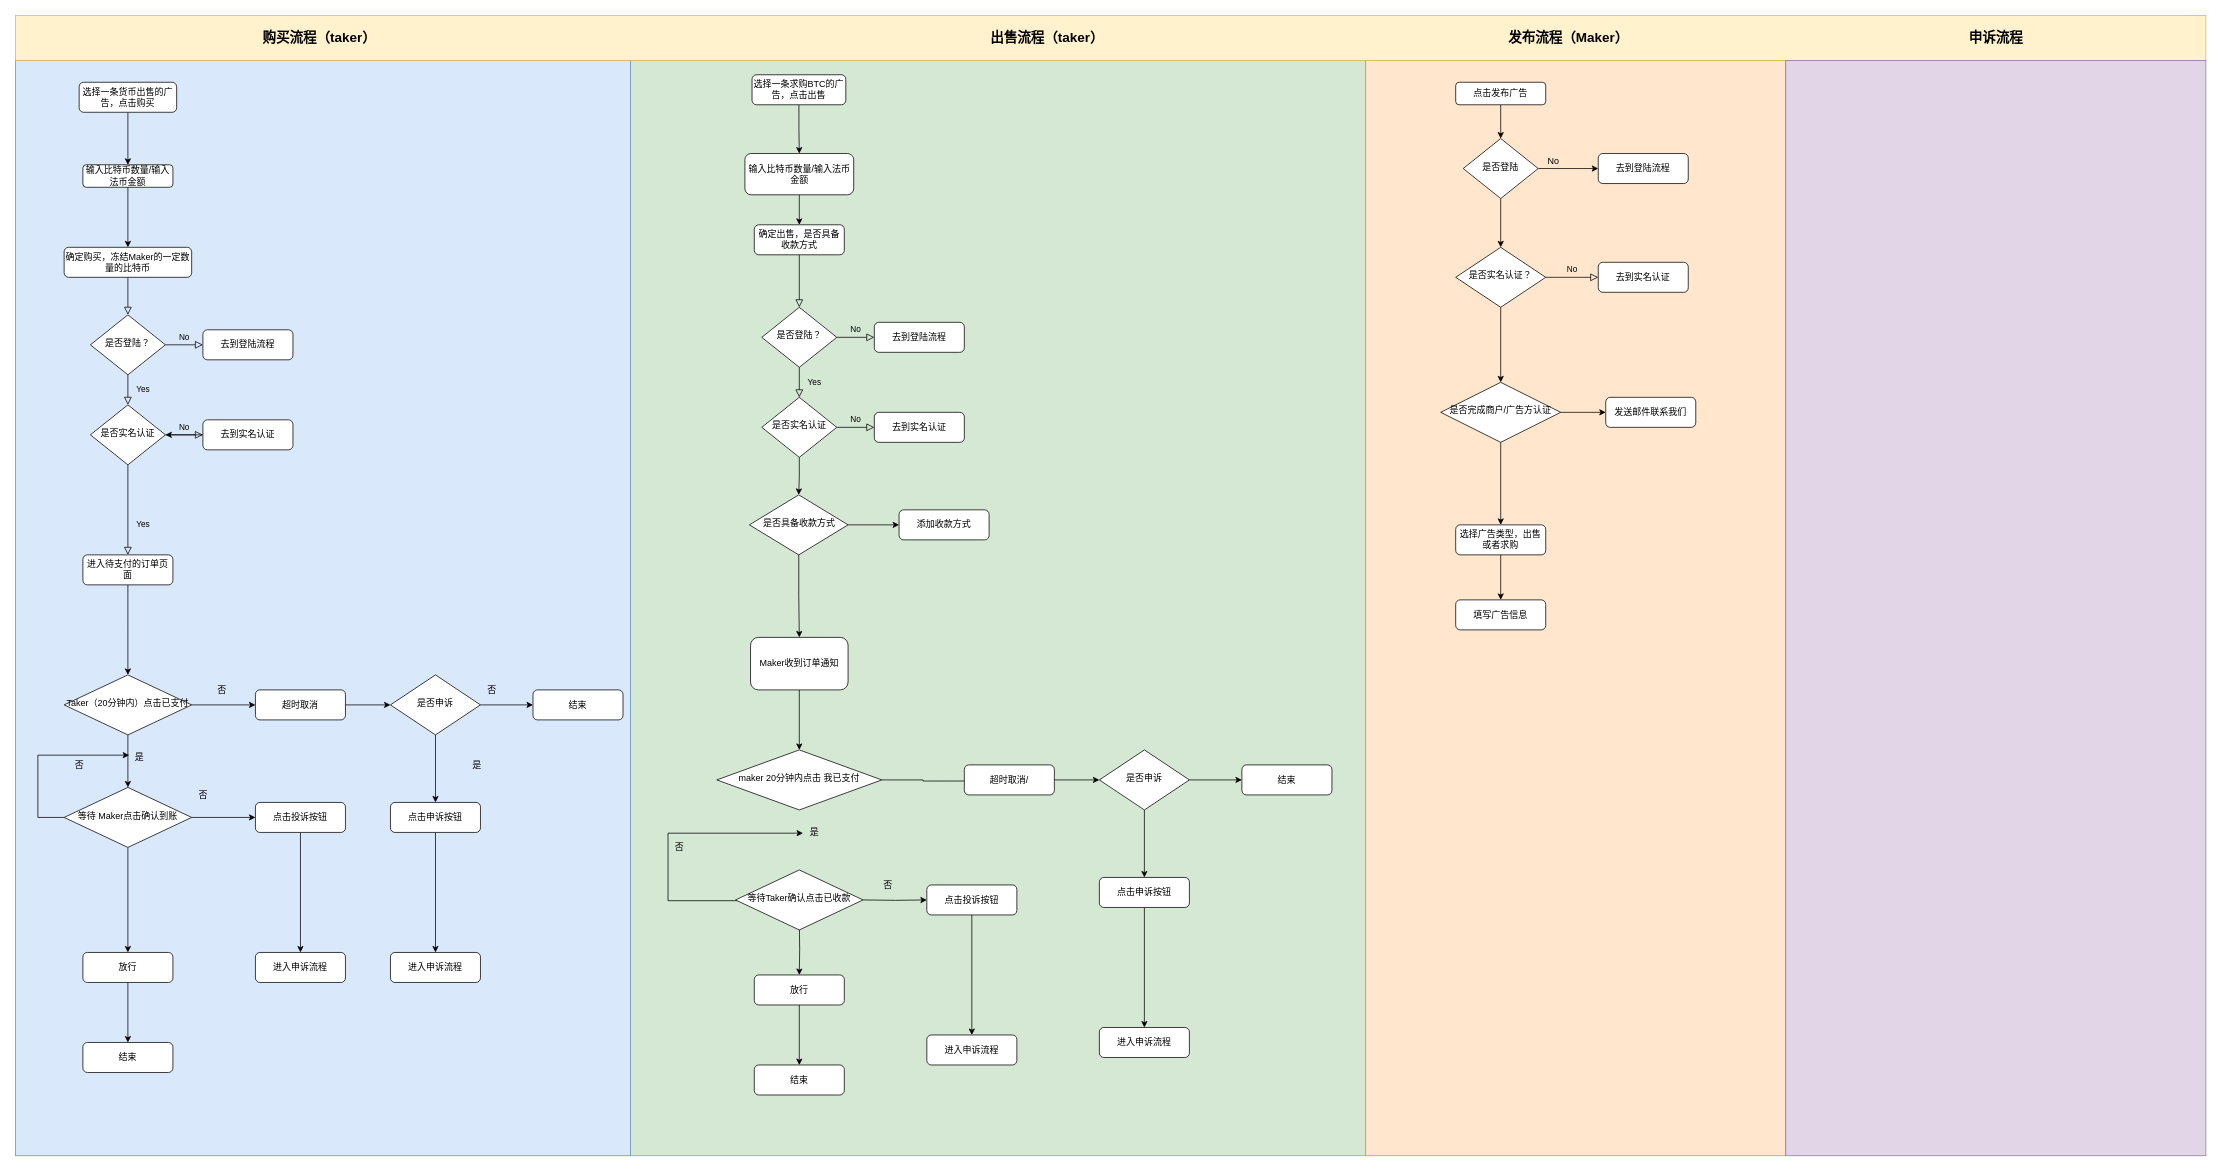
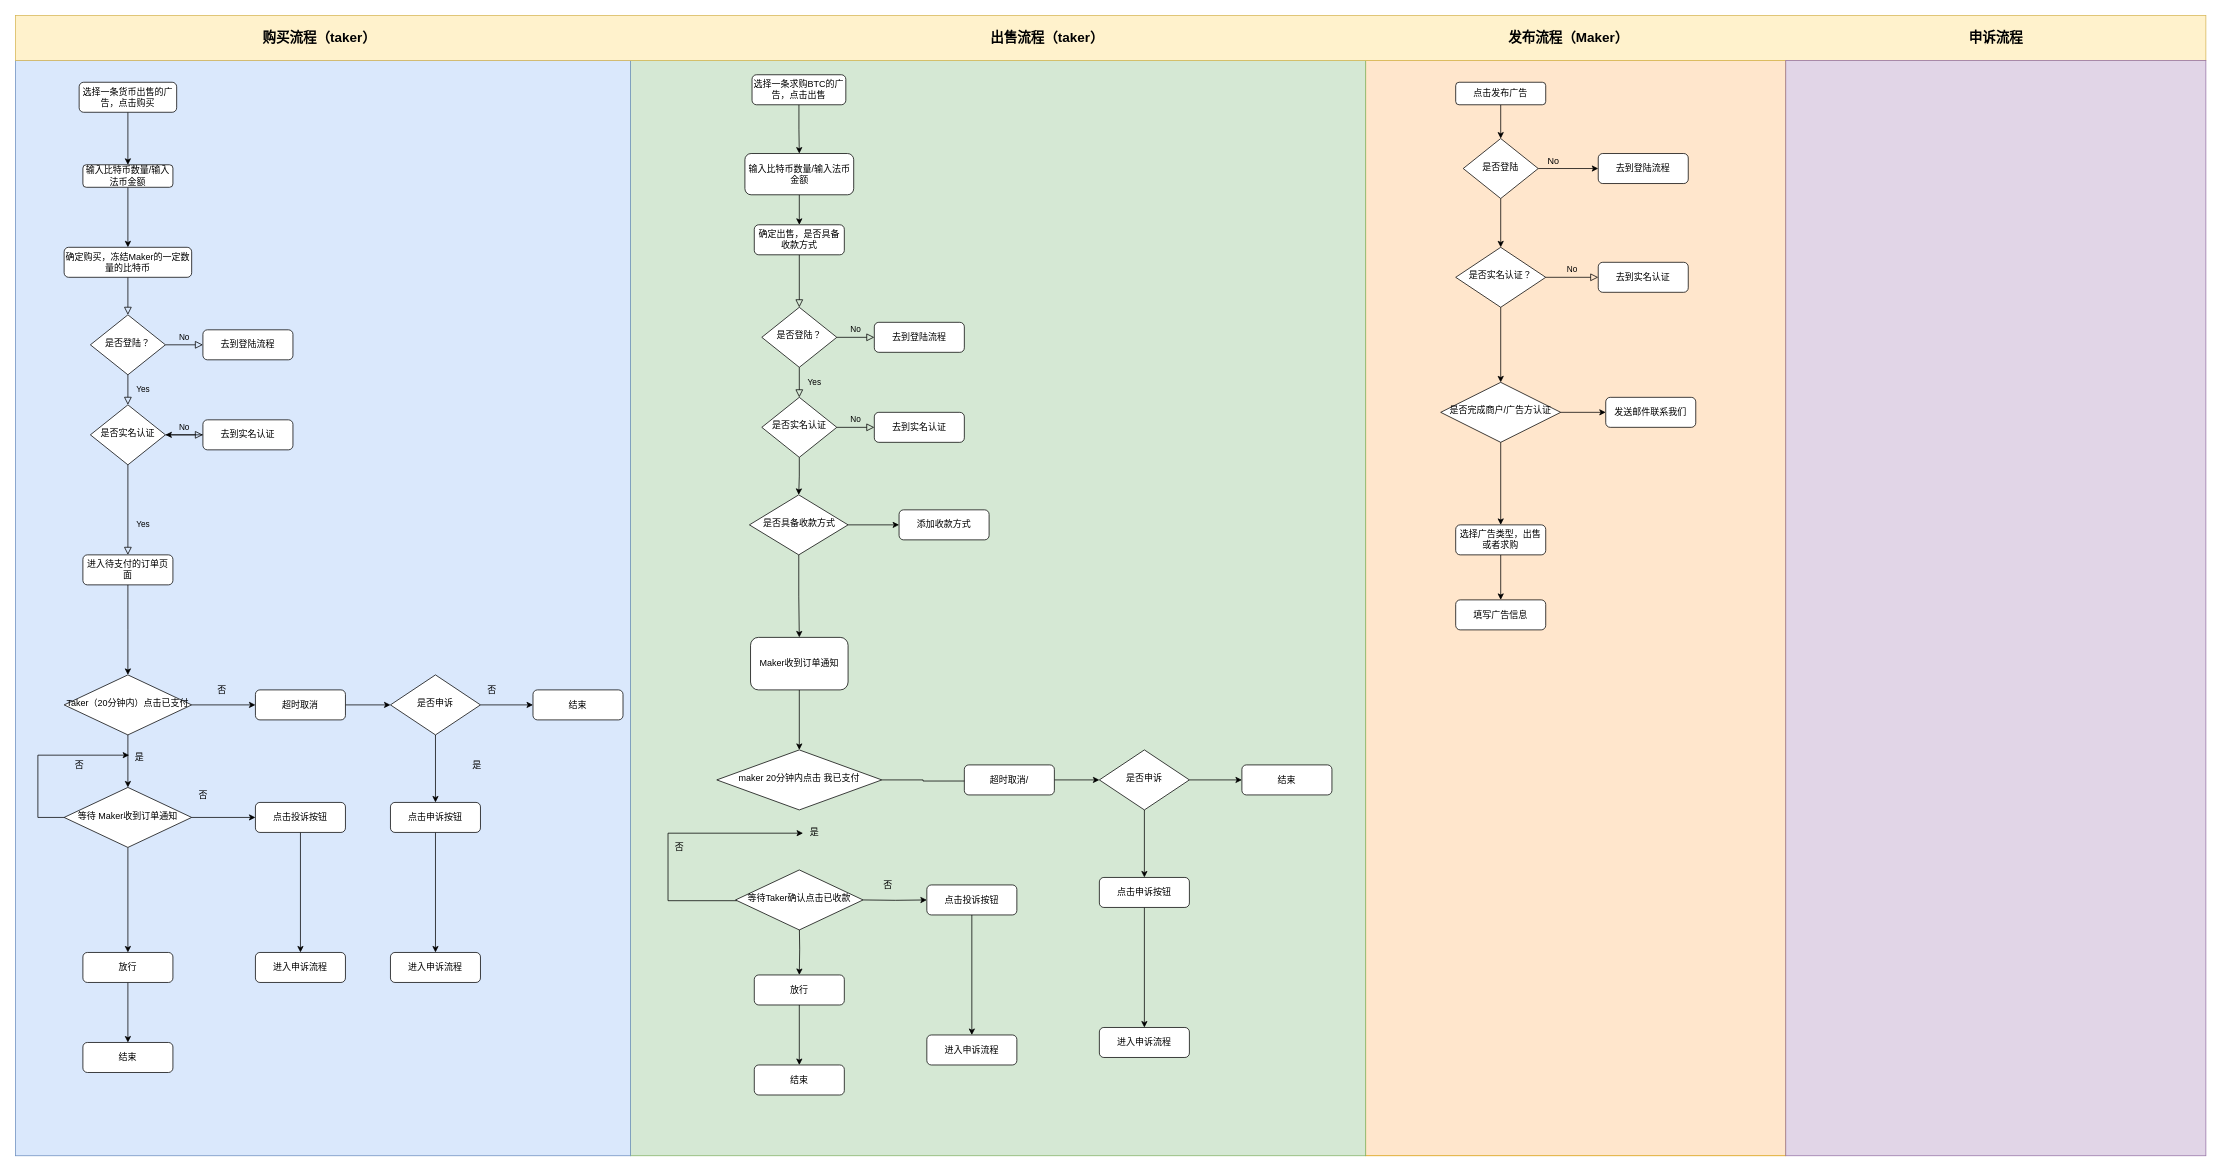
(128, 816) -> (128, 816)
